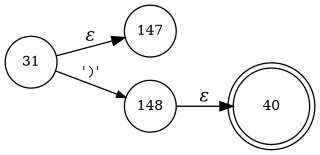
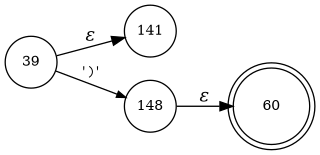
(150, 31) -> (150, 31)
(31, 62) -> (31, 62)
(271, 106) -> (271, 106)
